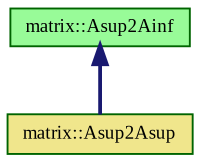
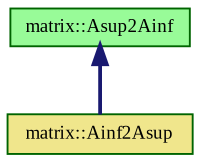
(100, 134) -> (100, 134)
